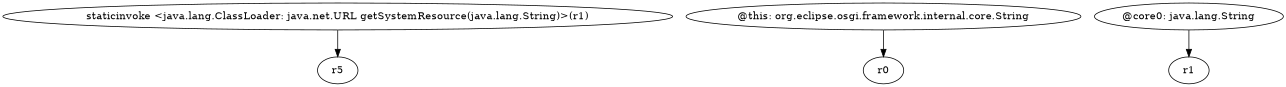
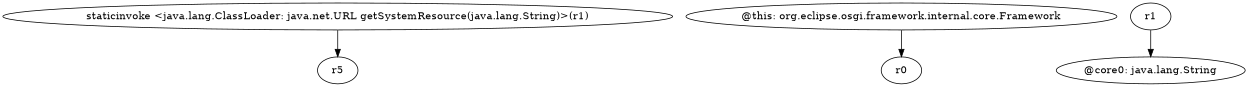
(884, 16) -> (901, 16)
(1189, 40) -> (1151, 40)
